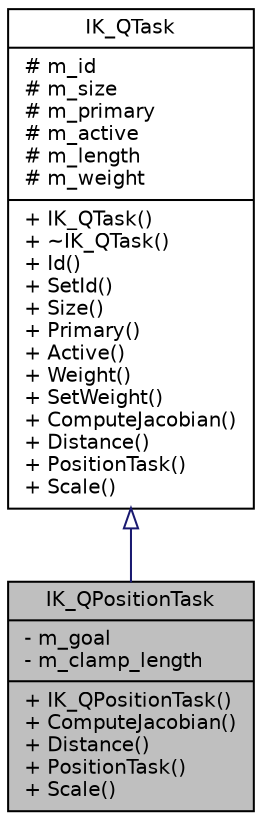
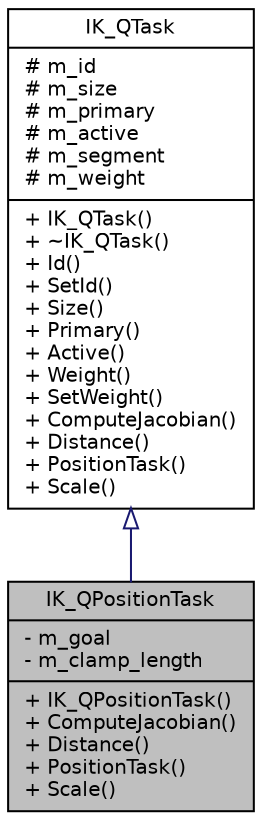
(83, 156) -> (95, 156)
